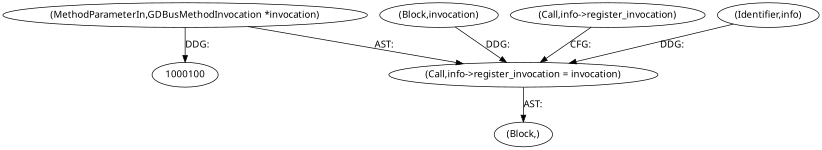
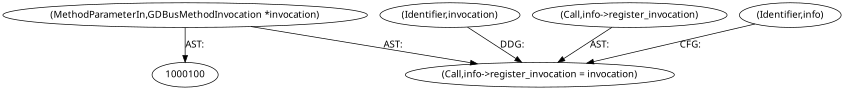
(439, 15) -> (450, 15)
(199, 45) -> (196, 45)
(582, 45) -> (601, 45)
(674, 45) -> (692, 45)
(523, 134) -> none
